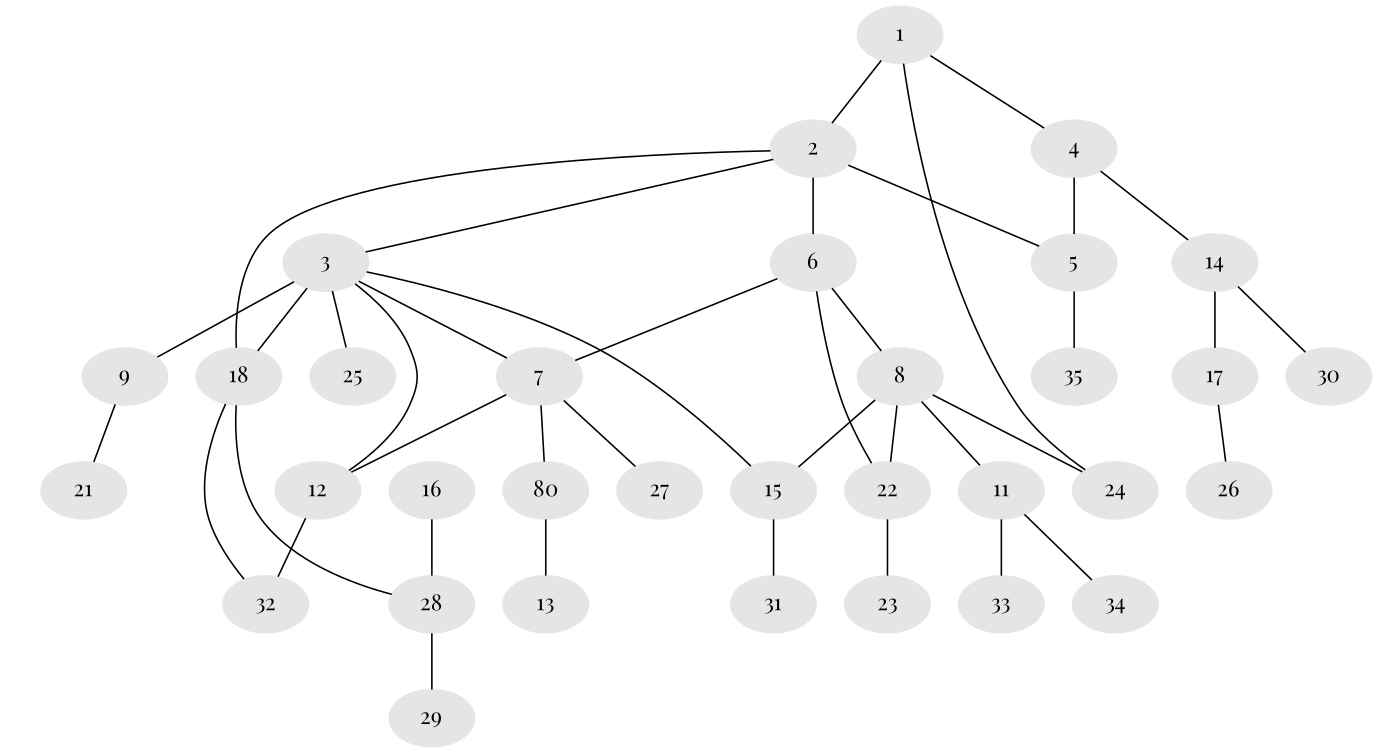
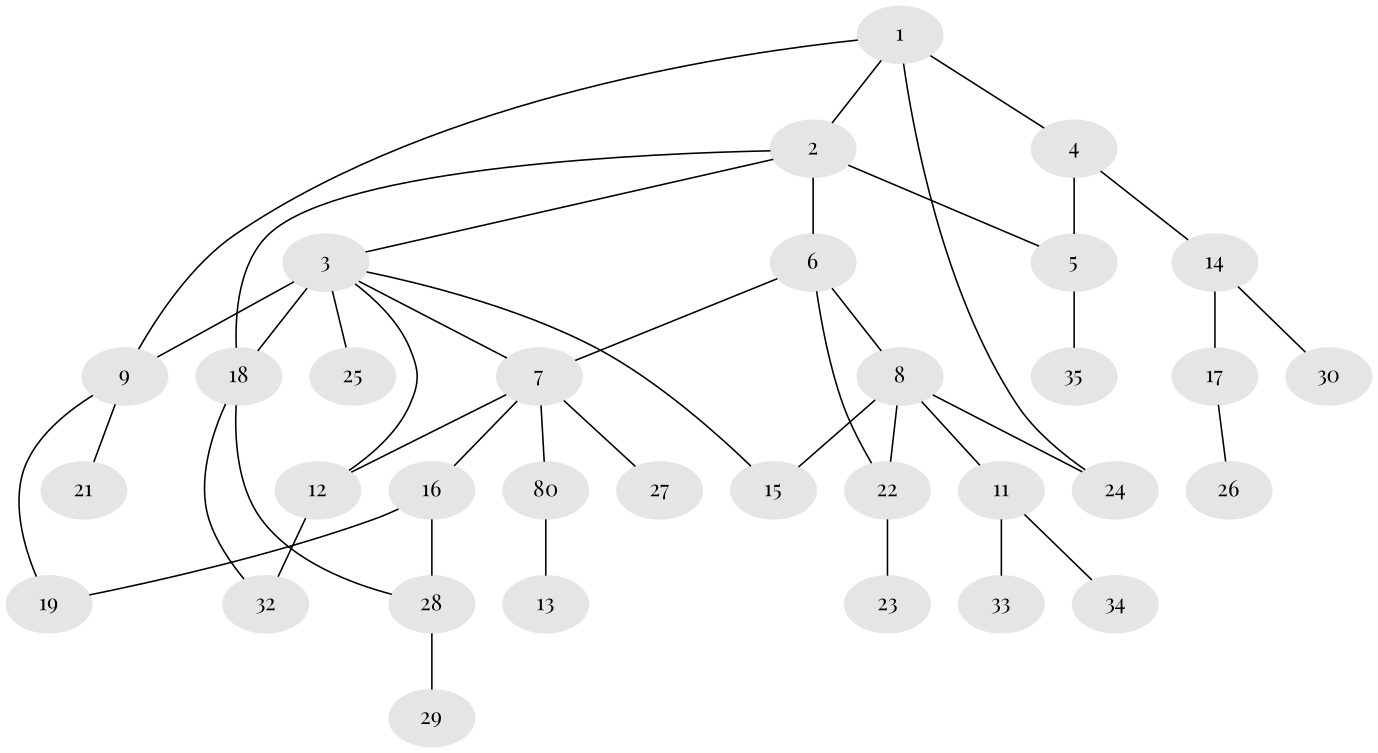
none -> (463, 125)
none -> (486, 433)
none -> (49, 604)
(774, 604) -> none
